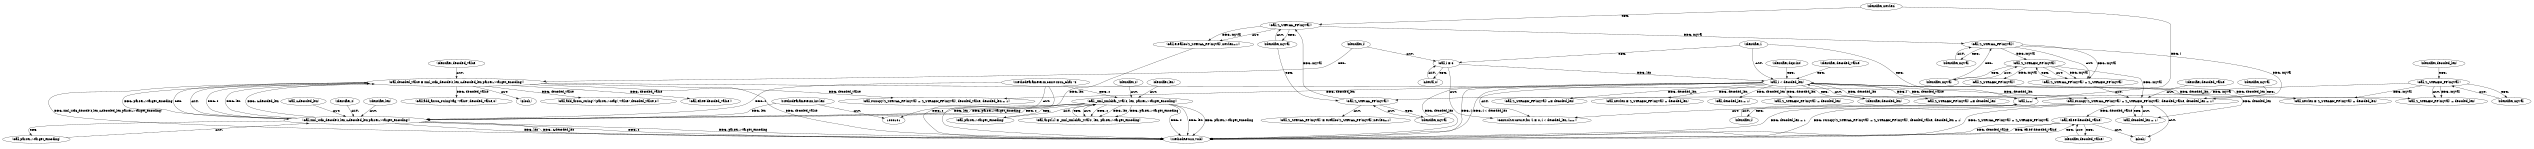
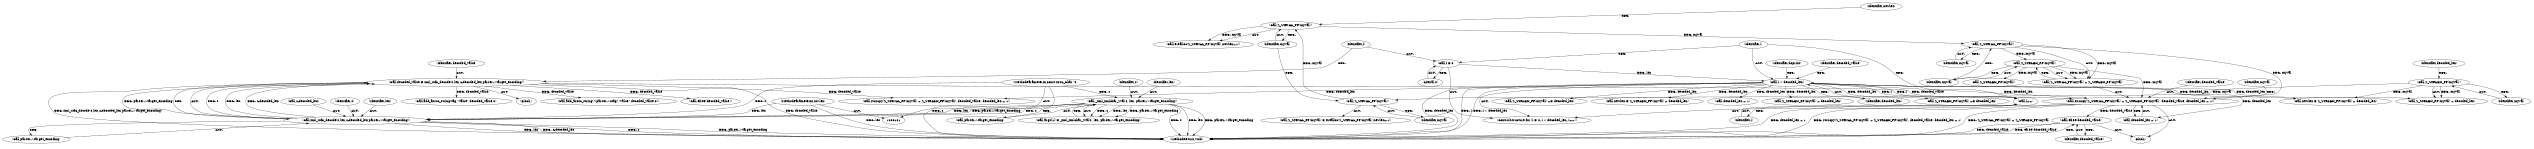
(2133, 16) -> (1891, 95)
(942, 120) -> (922, 132)
